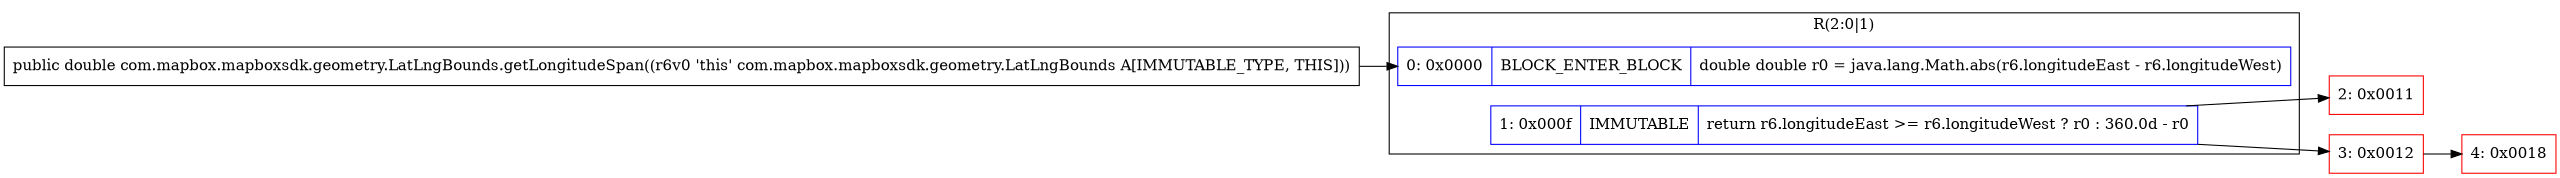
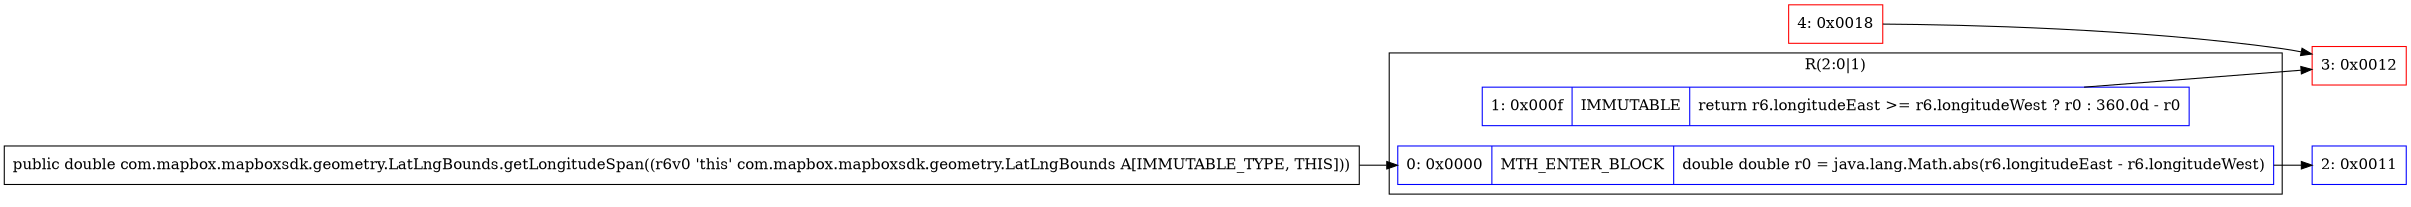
(1591, 66) -> (1583, 165)
(2376, 95) -> (2359, 165)
(2252, 102) -> (2289, 165)
(2437, 154) -> (2092, 31)
